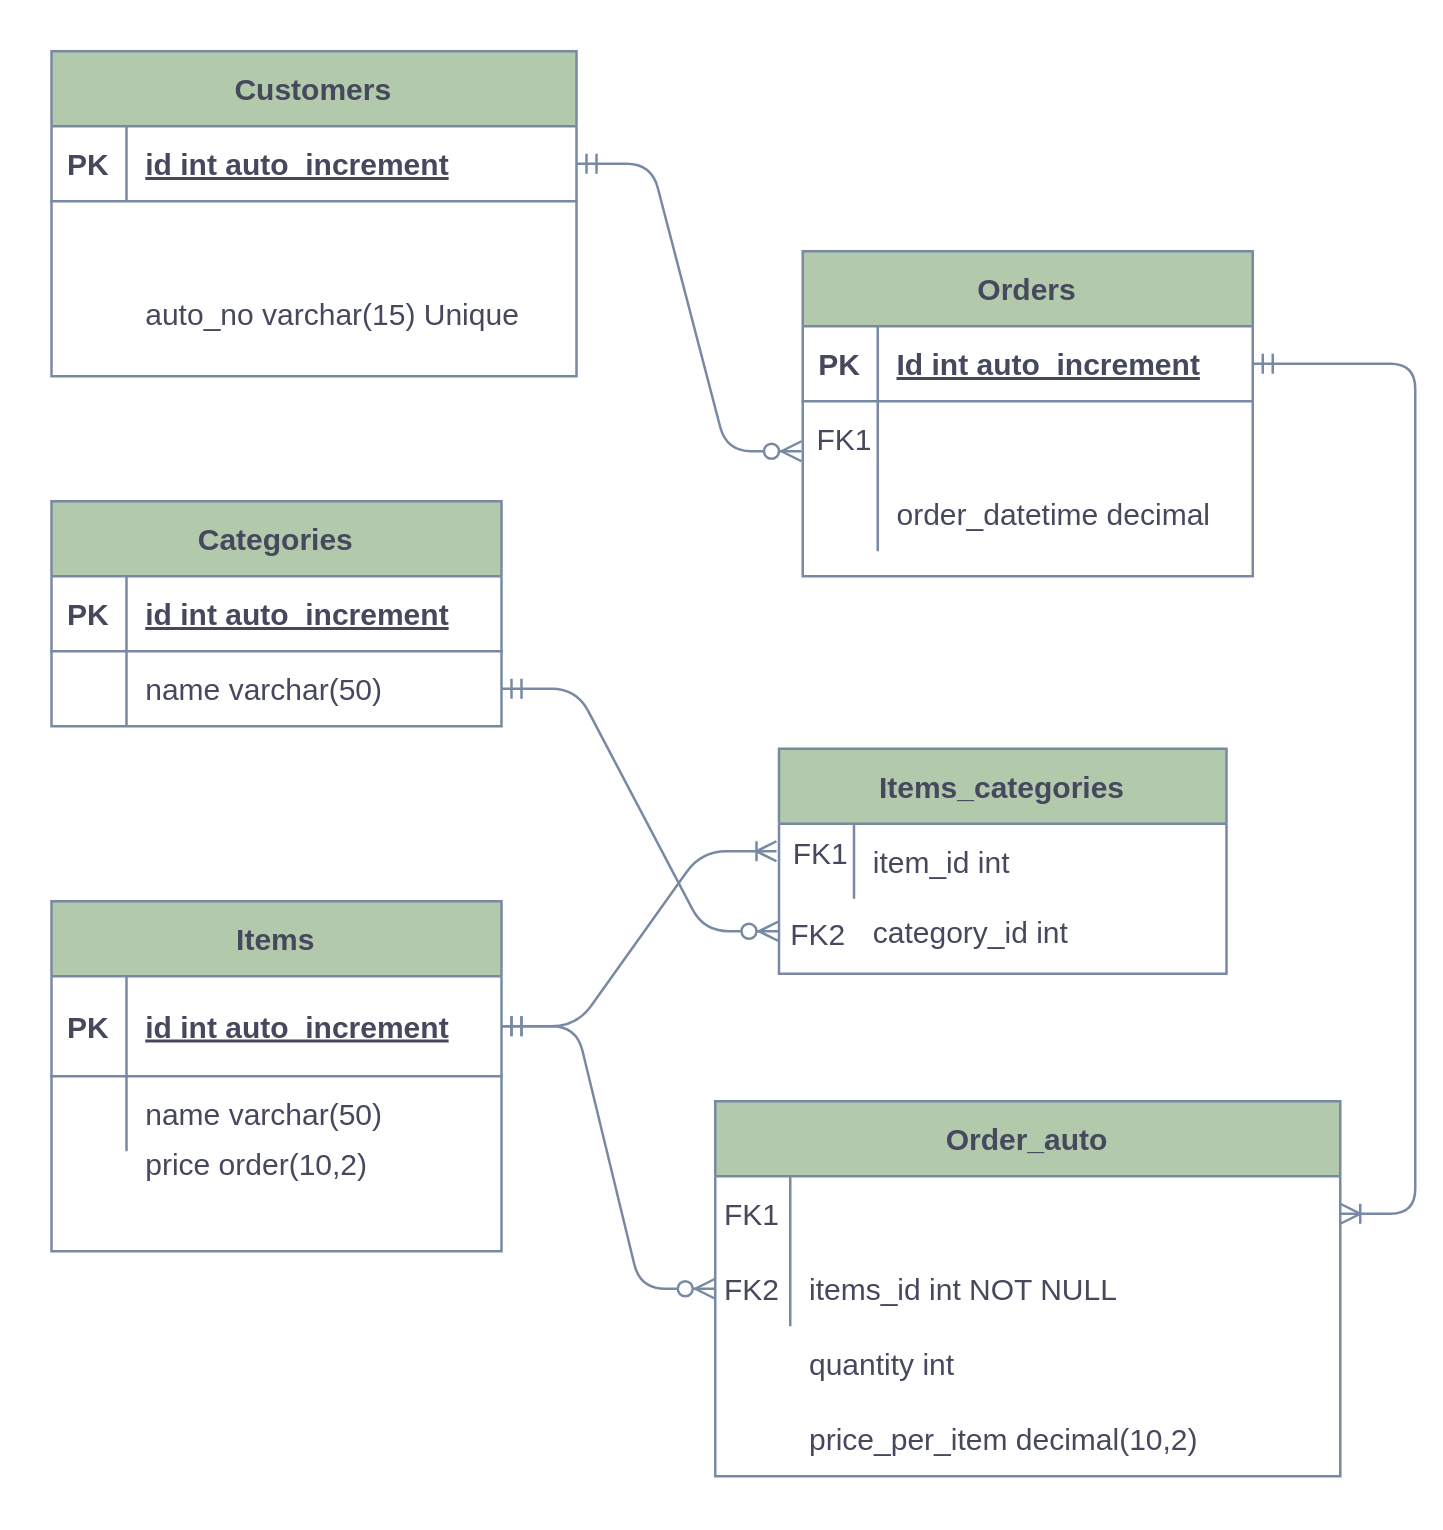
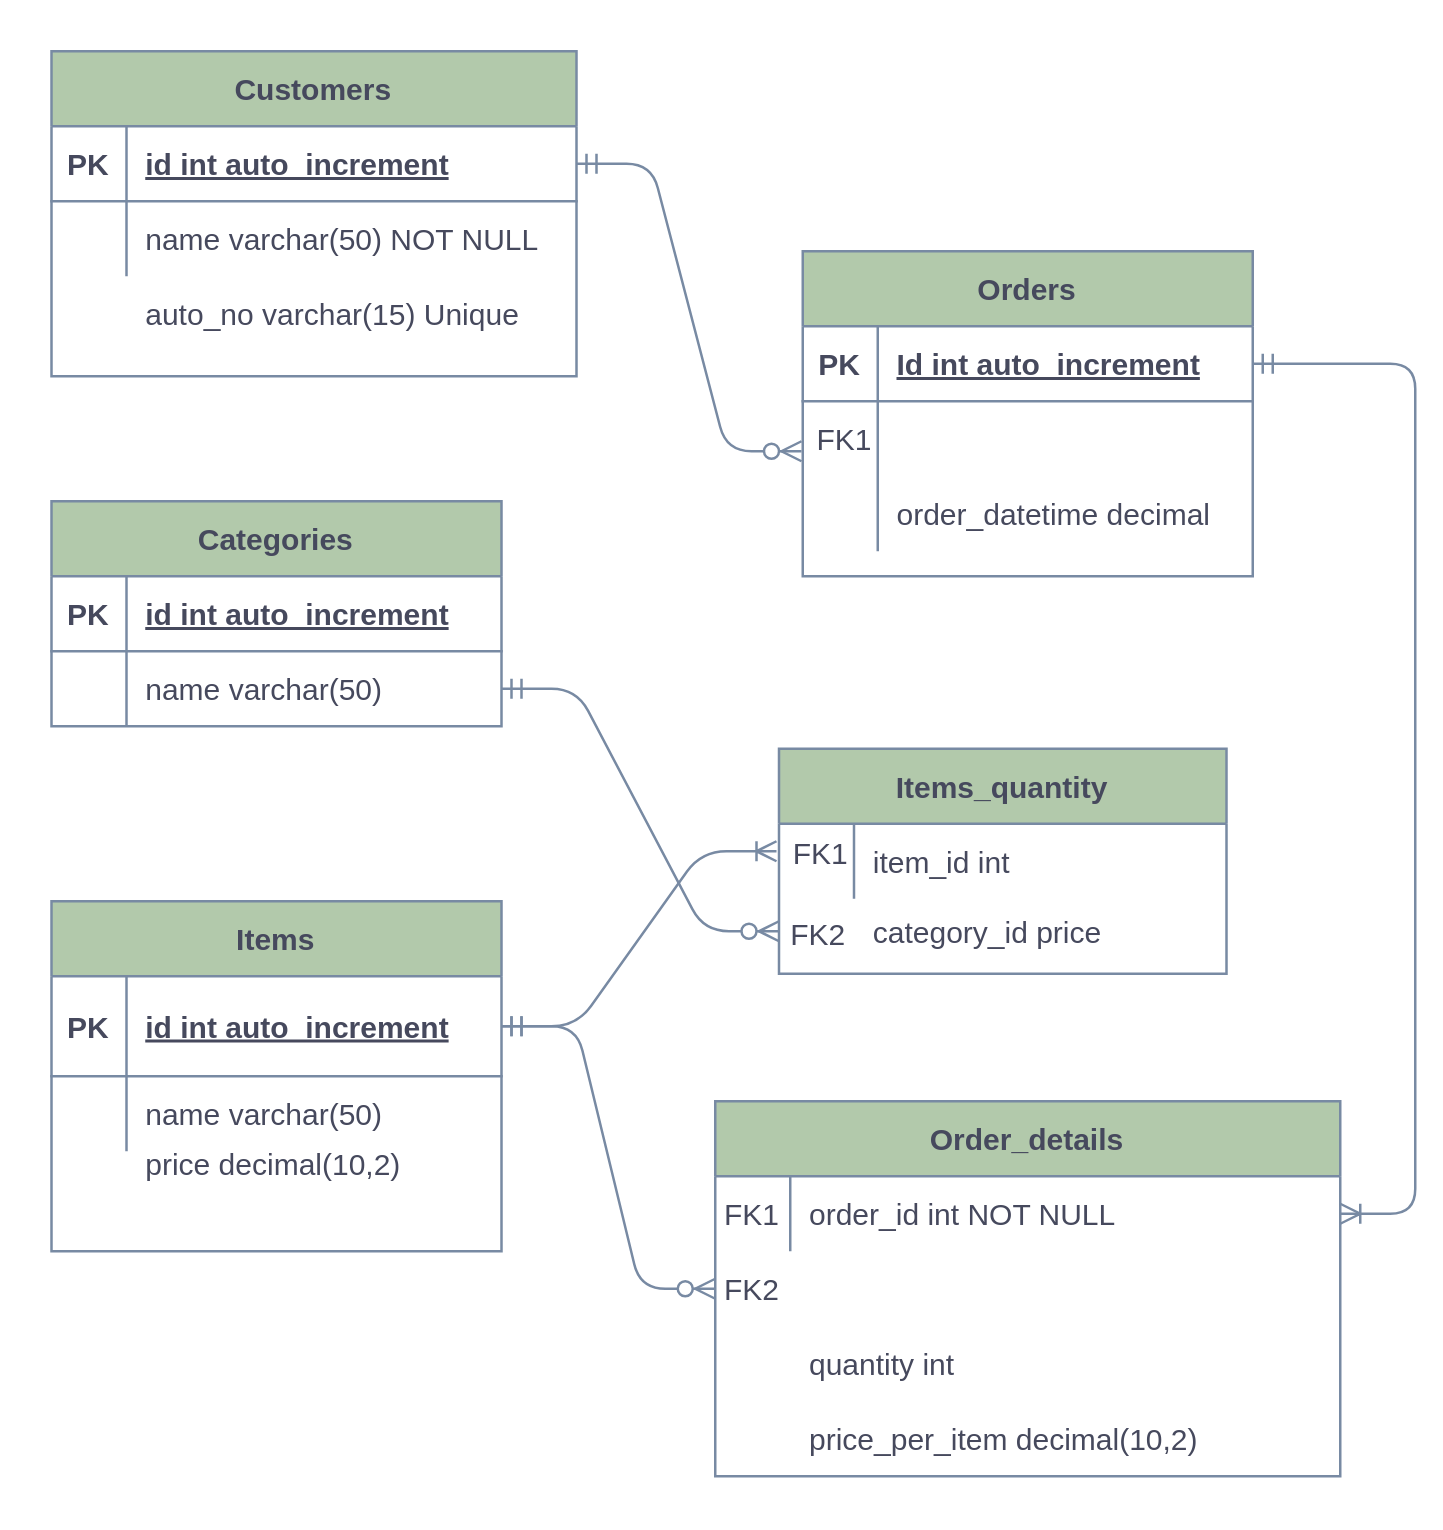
none -> (351, 239)
(1001, 788) -> (1001, 788)
(987, 933) -> (1004, 933)
(1026, 1140) -> (1026, 1140)
(276, 1165) -> (285, 1165)
none -> (1065, 1214)
(1065, 1289) -> none
